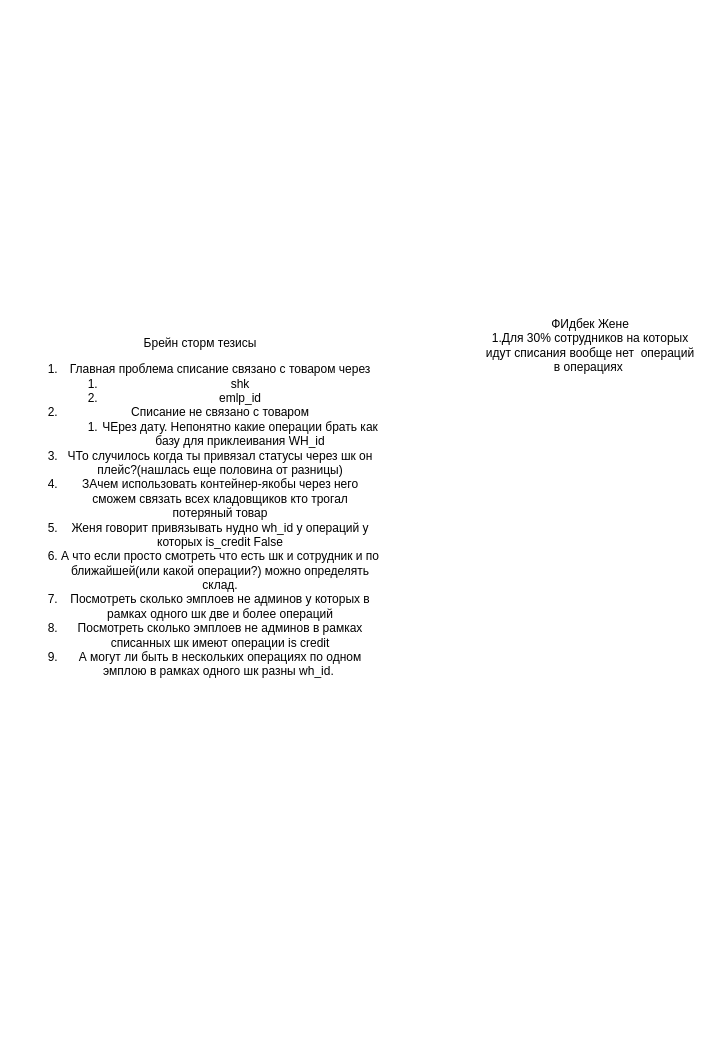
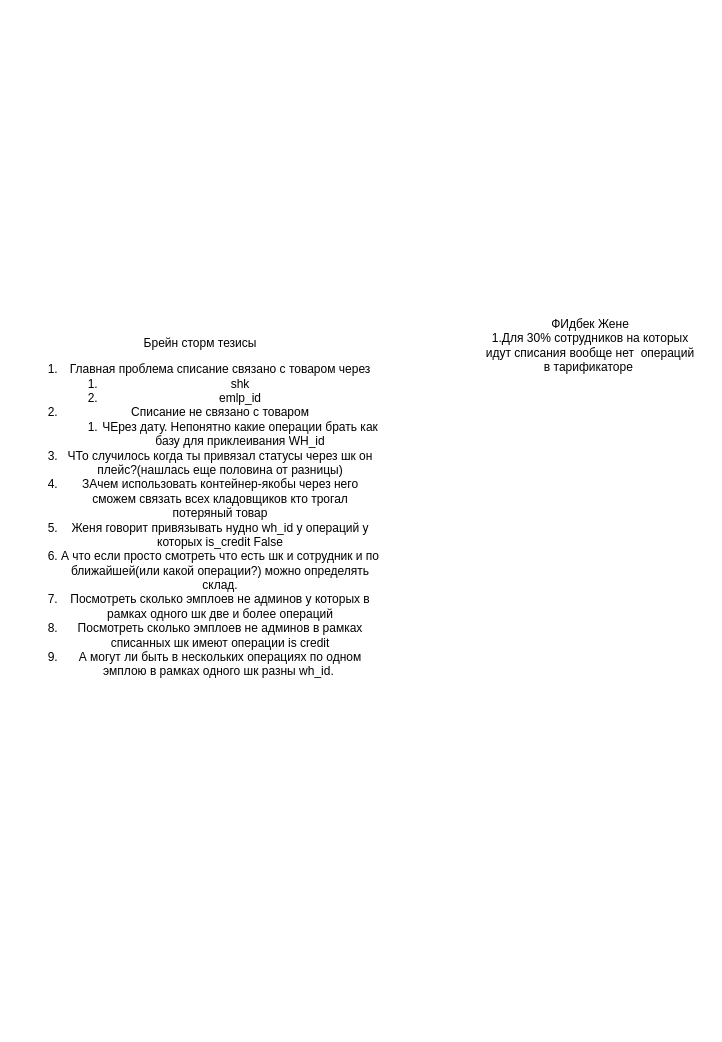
(591, 346) -> (591, 346)
